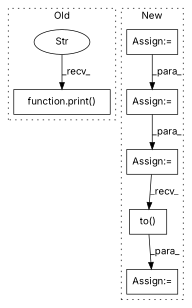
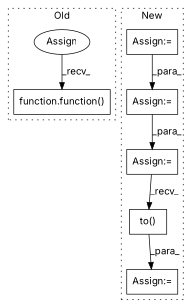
(62, 42) -> (62, 42)
(62, 102) -> (62, 102)
